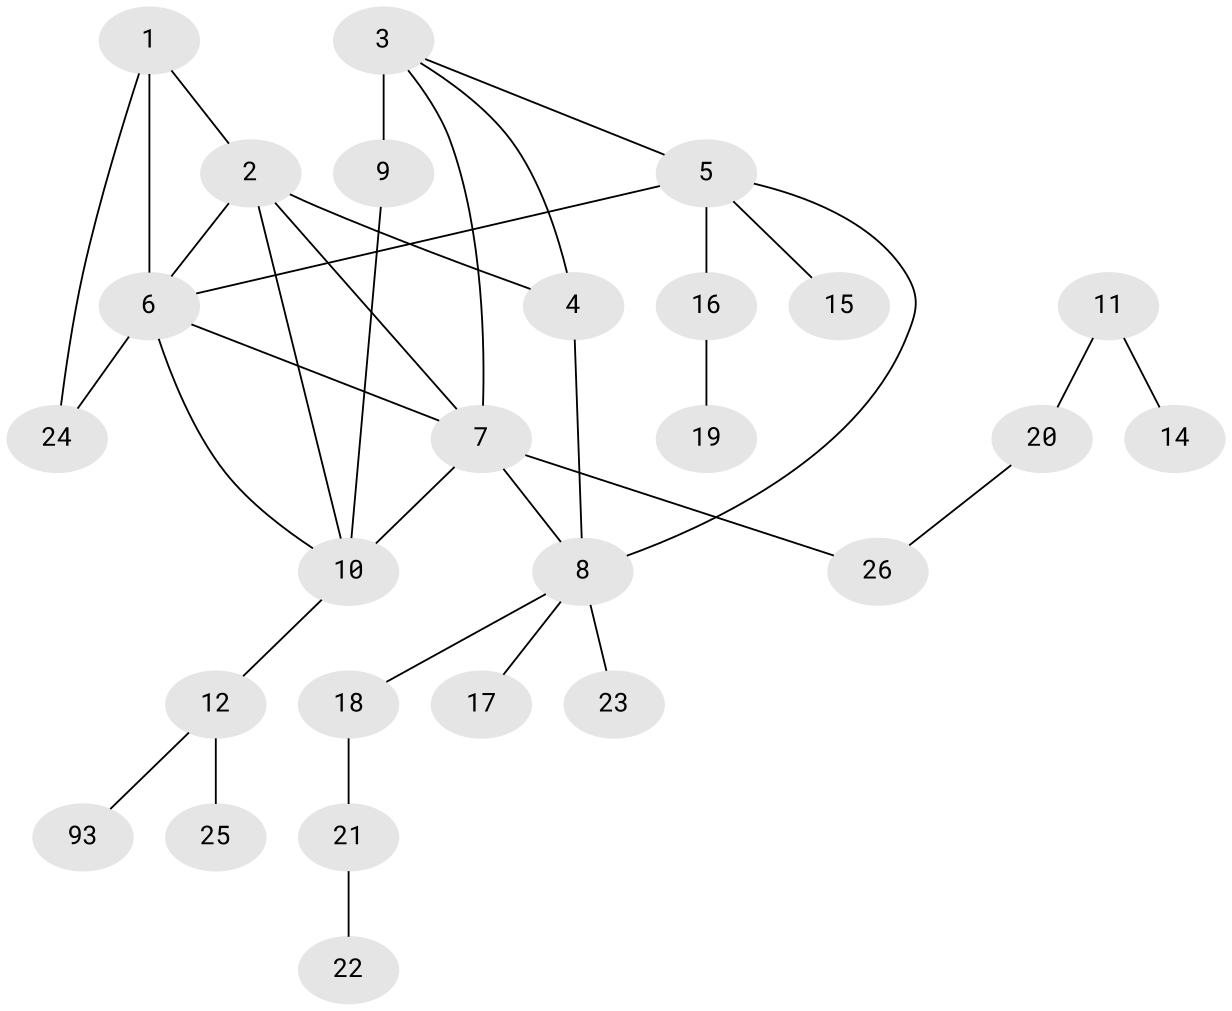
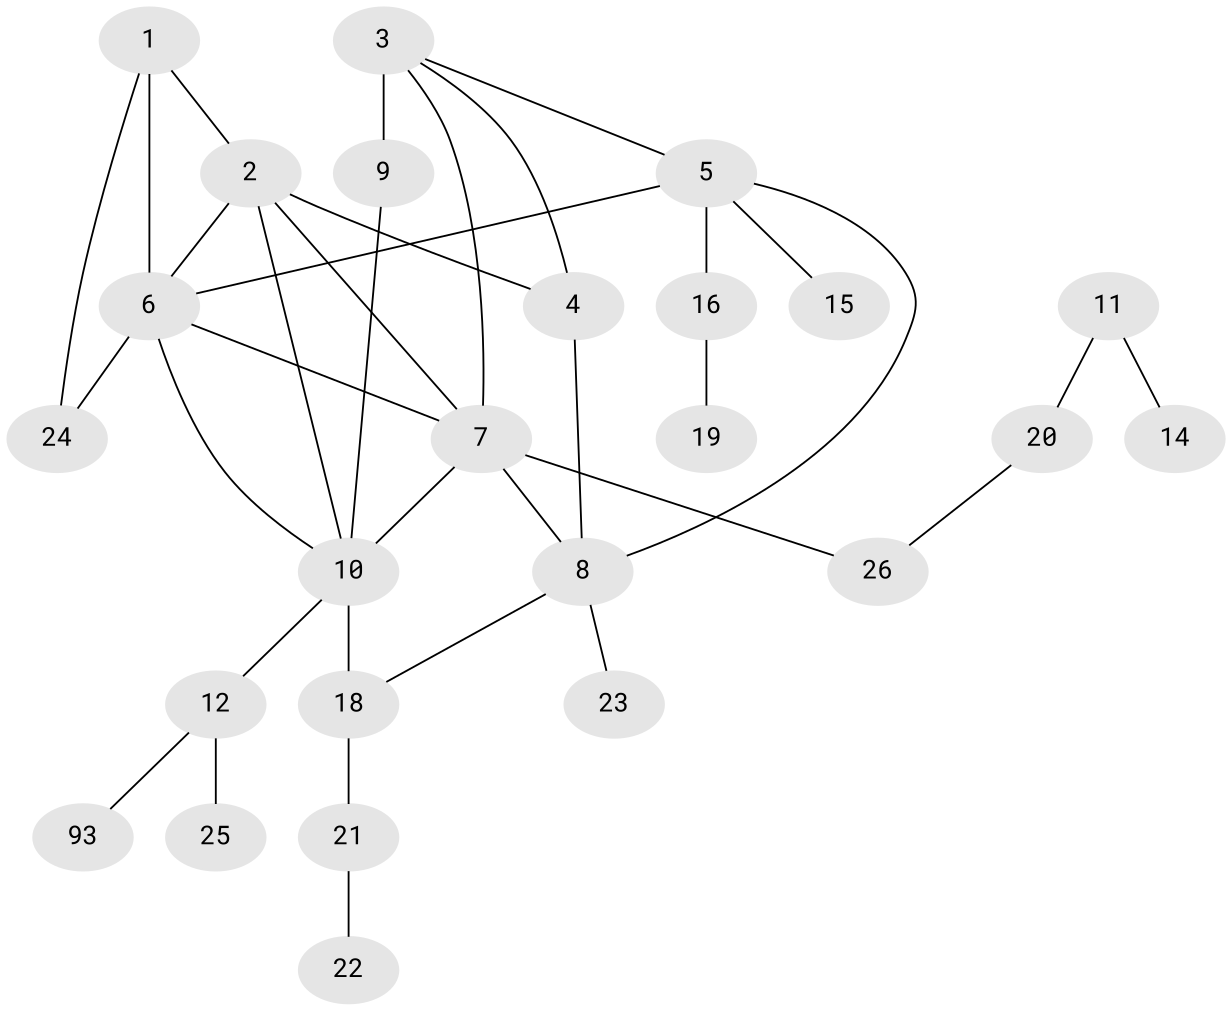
none -> (349, 638)
(481, 705) -> none
